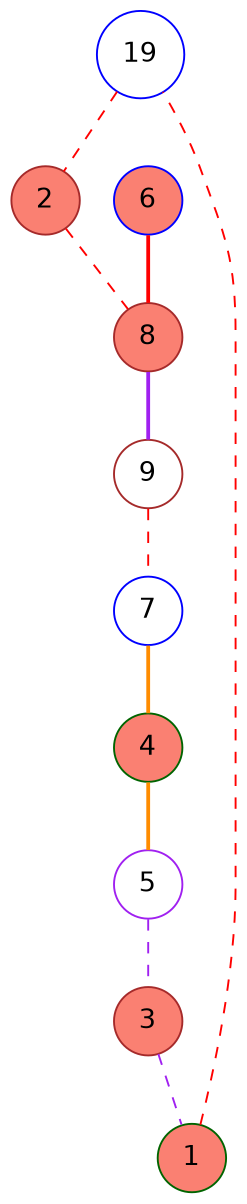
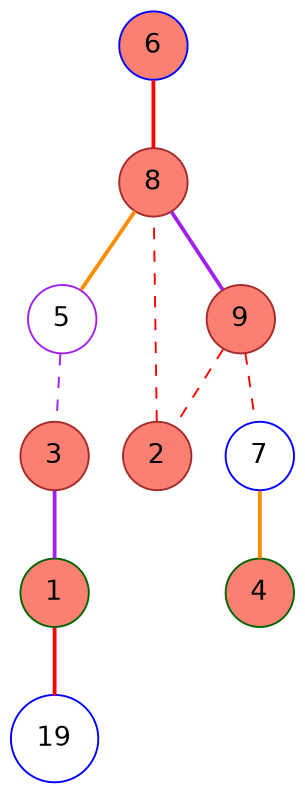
(90, 132) -> (199, 388)
(148, 474) -> (241, 319)
(236, 603) -> (55, 661)
(148, 816) -> (108, 250)
(170, 1089) -> (55, 525)
